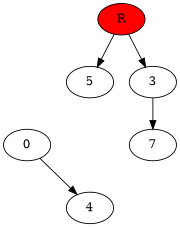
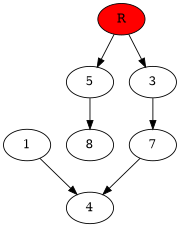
(27, 145) -> (27, 145)
none -> (90, 145)
none -> (125, 173)
